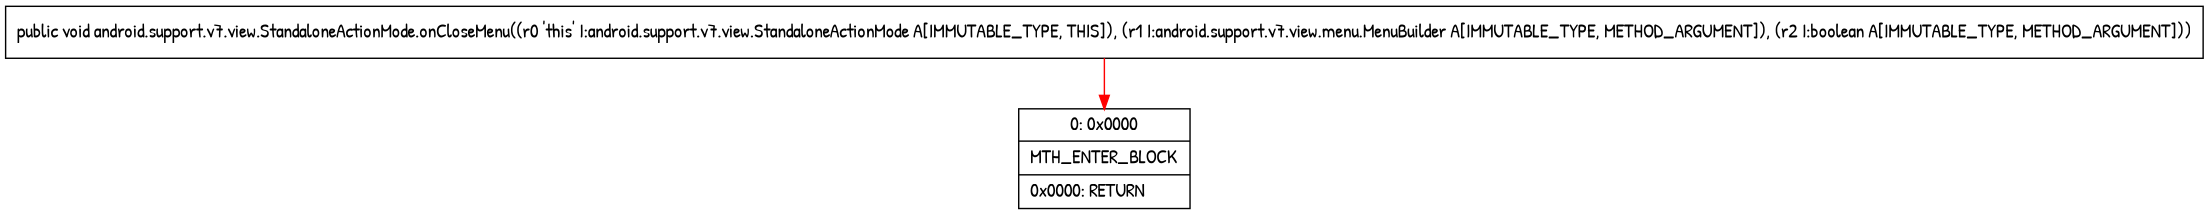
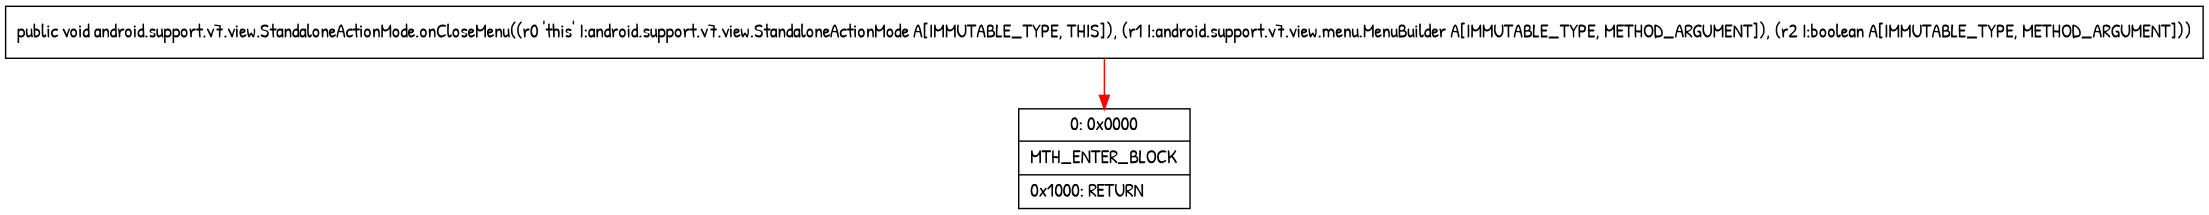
(1094, 191) -> (1094, 191)
